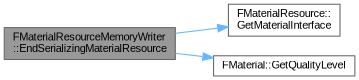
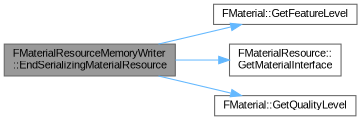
none -> (285, 14)
